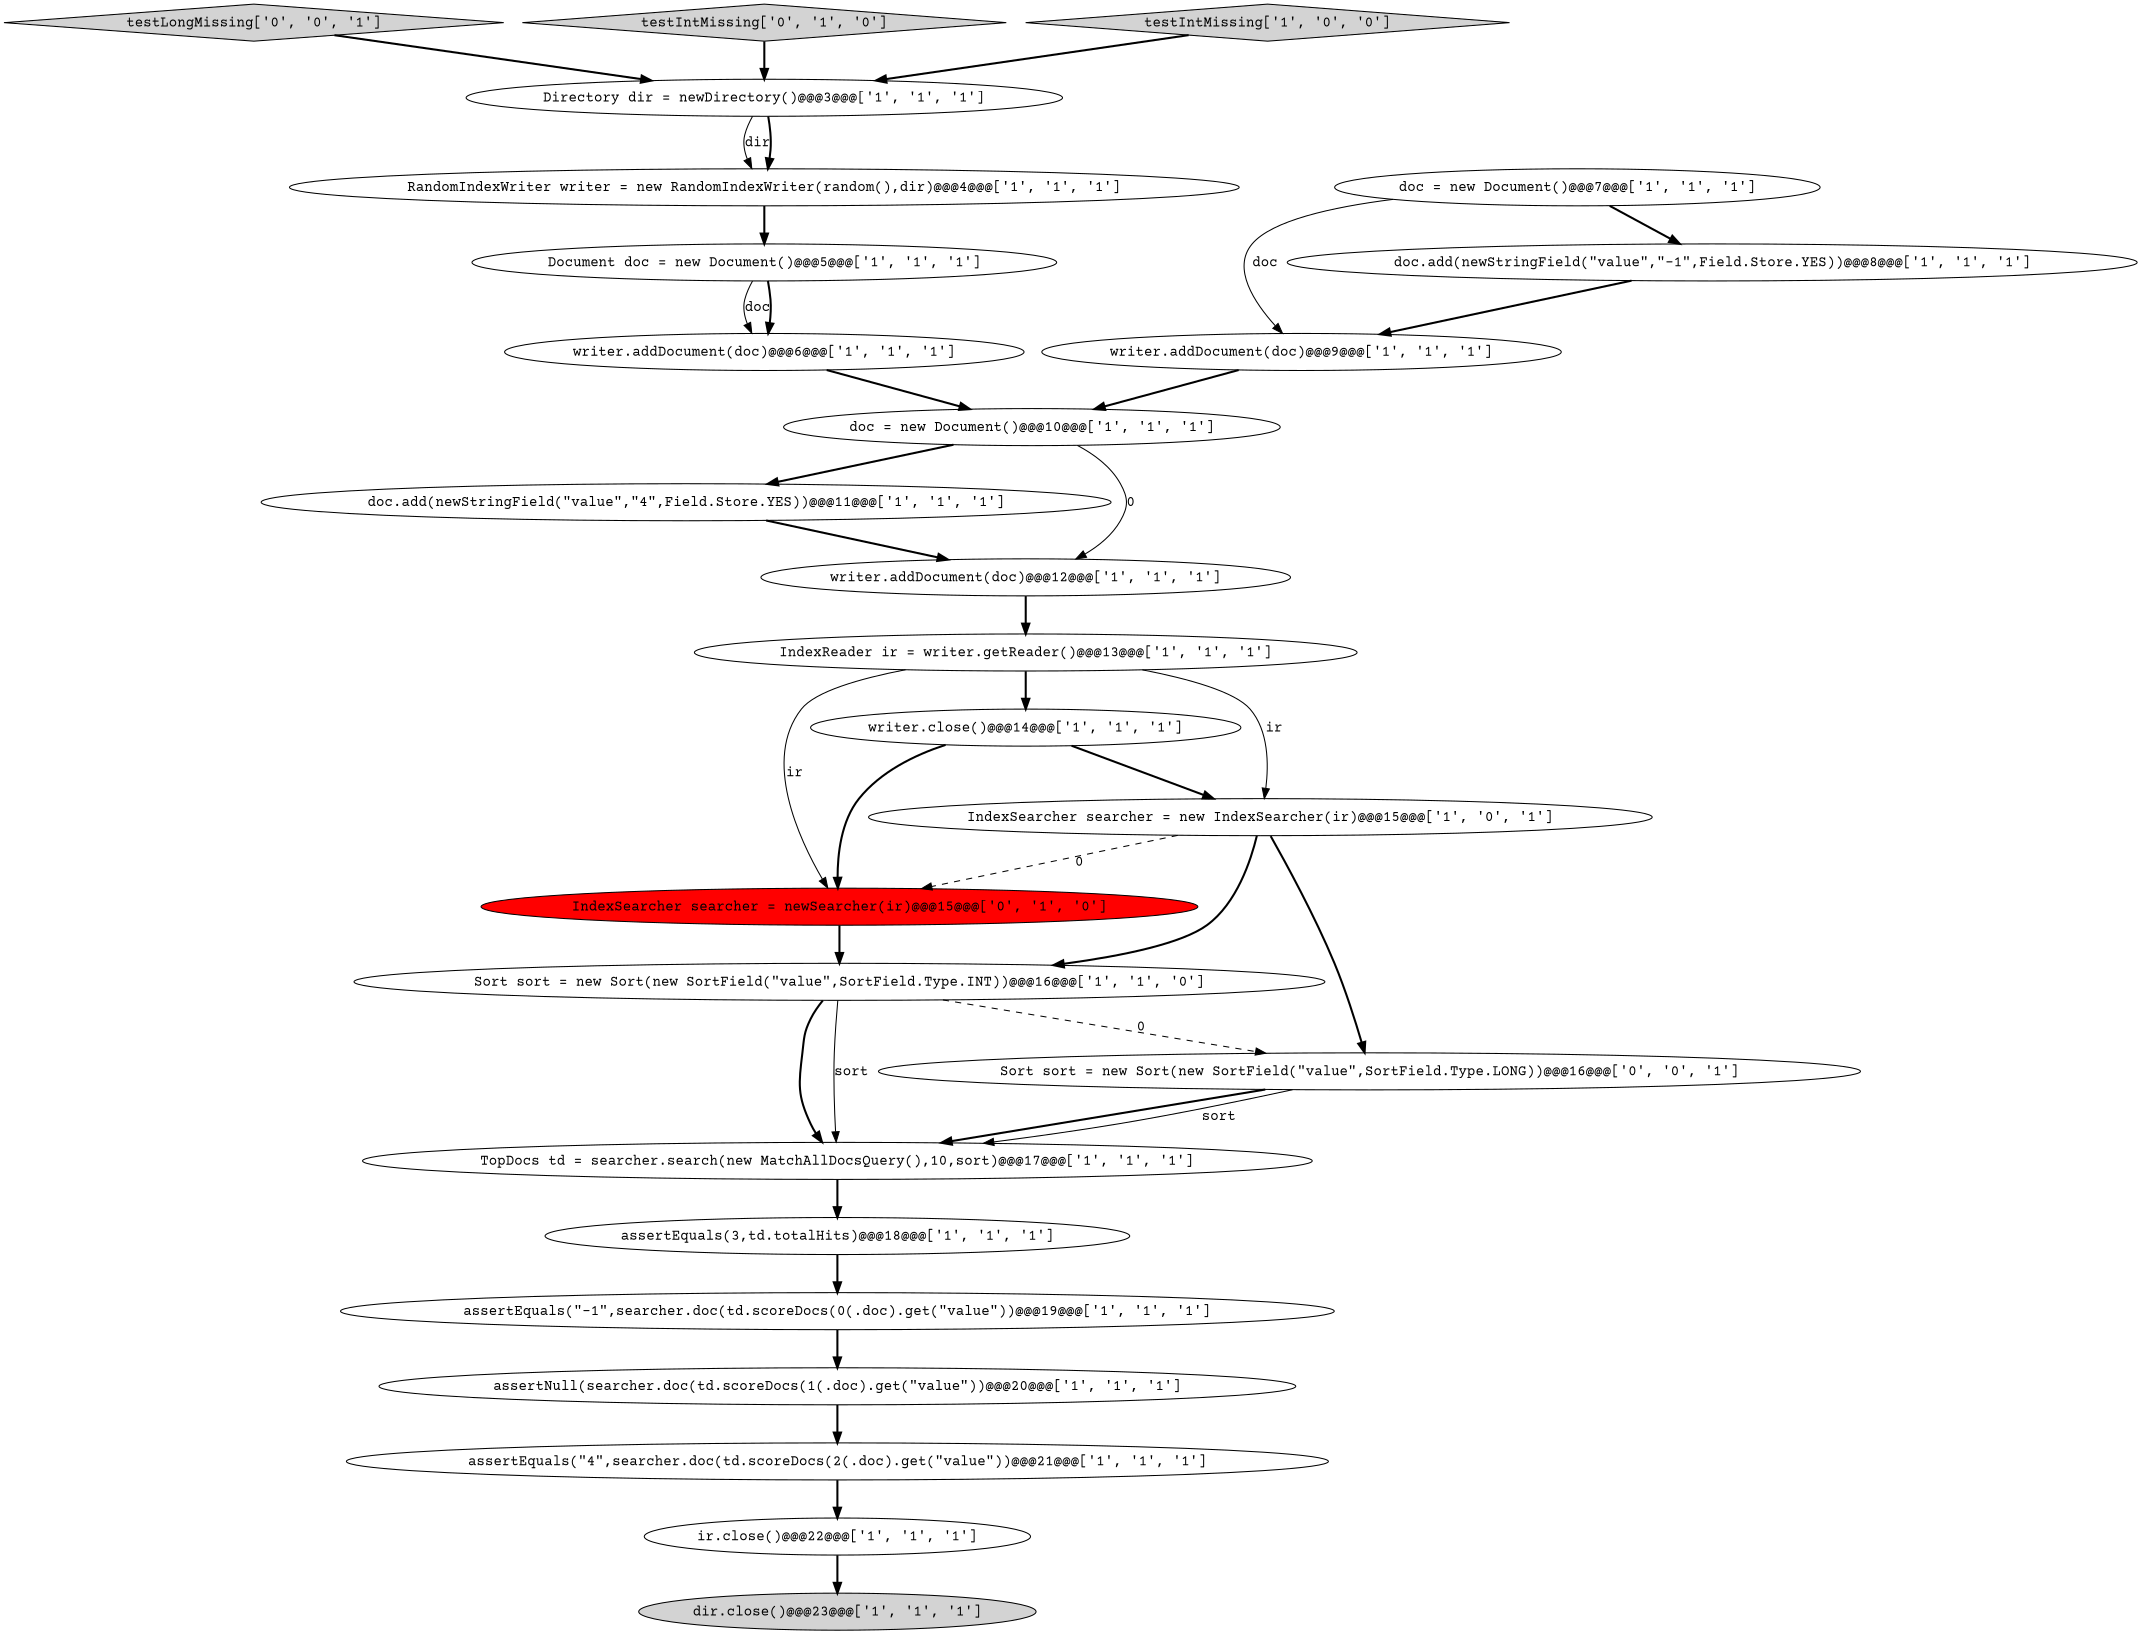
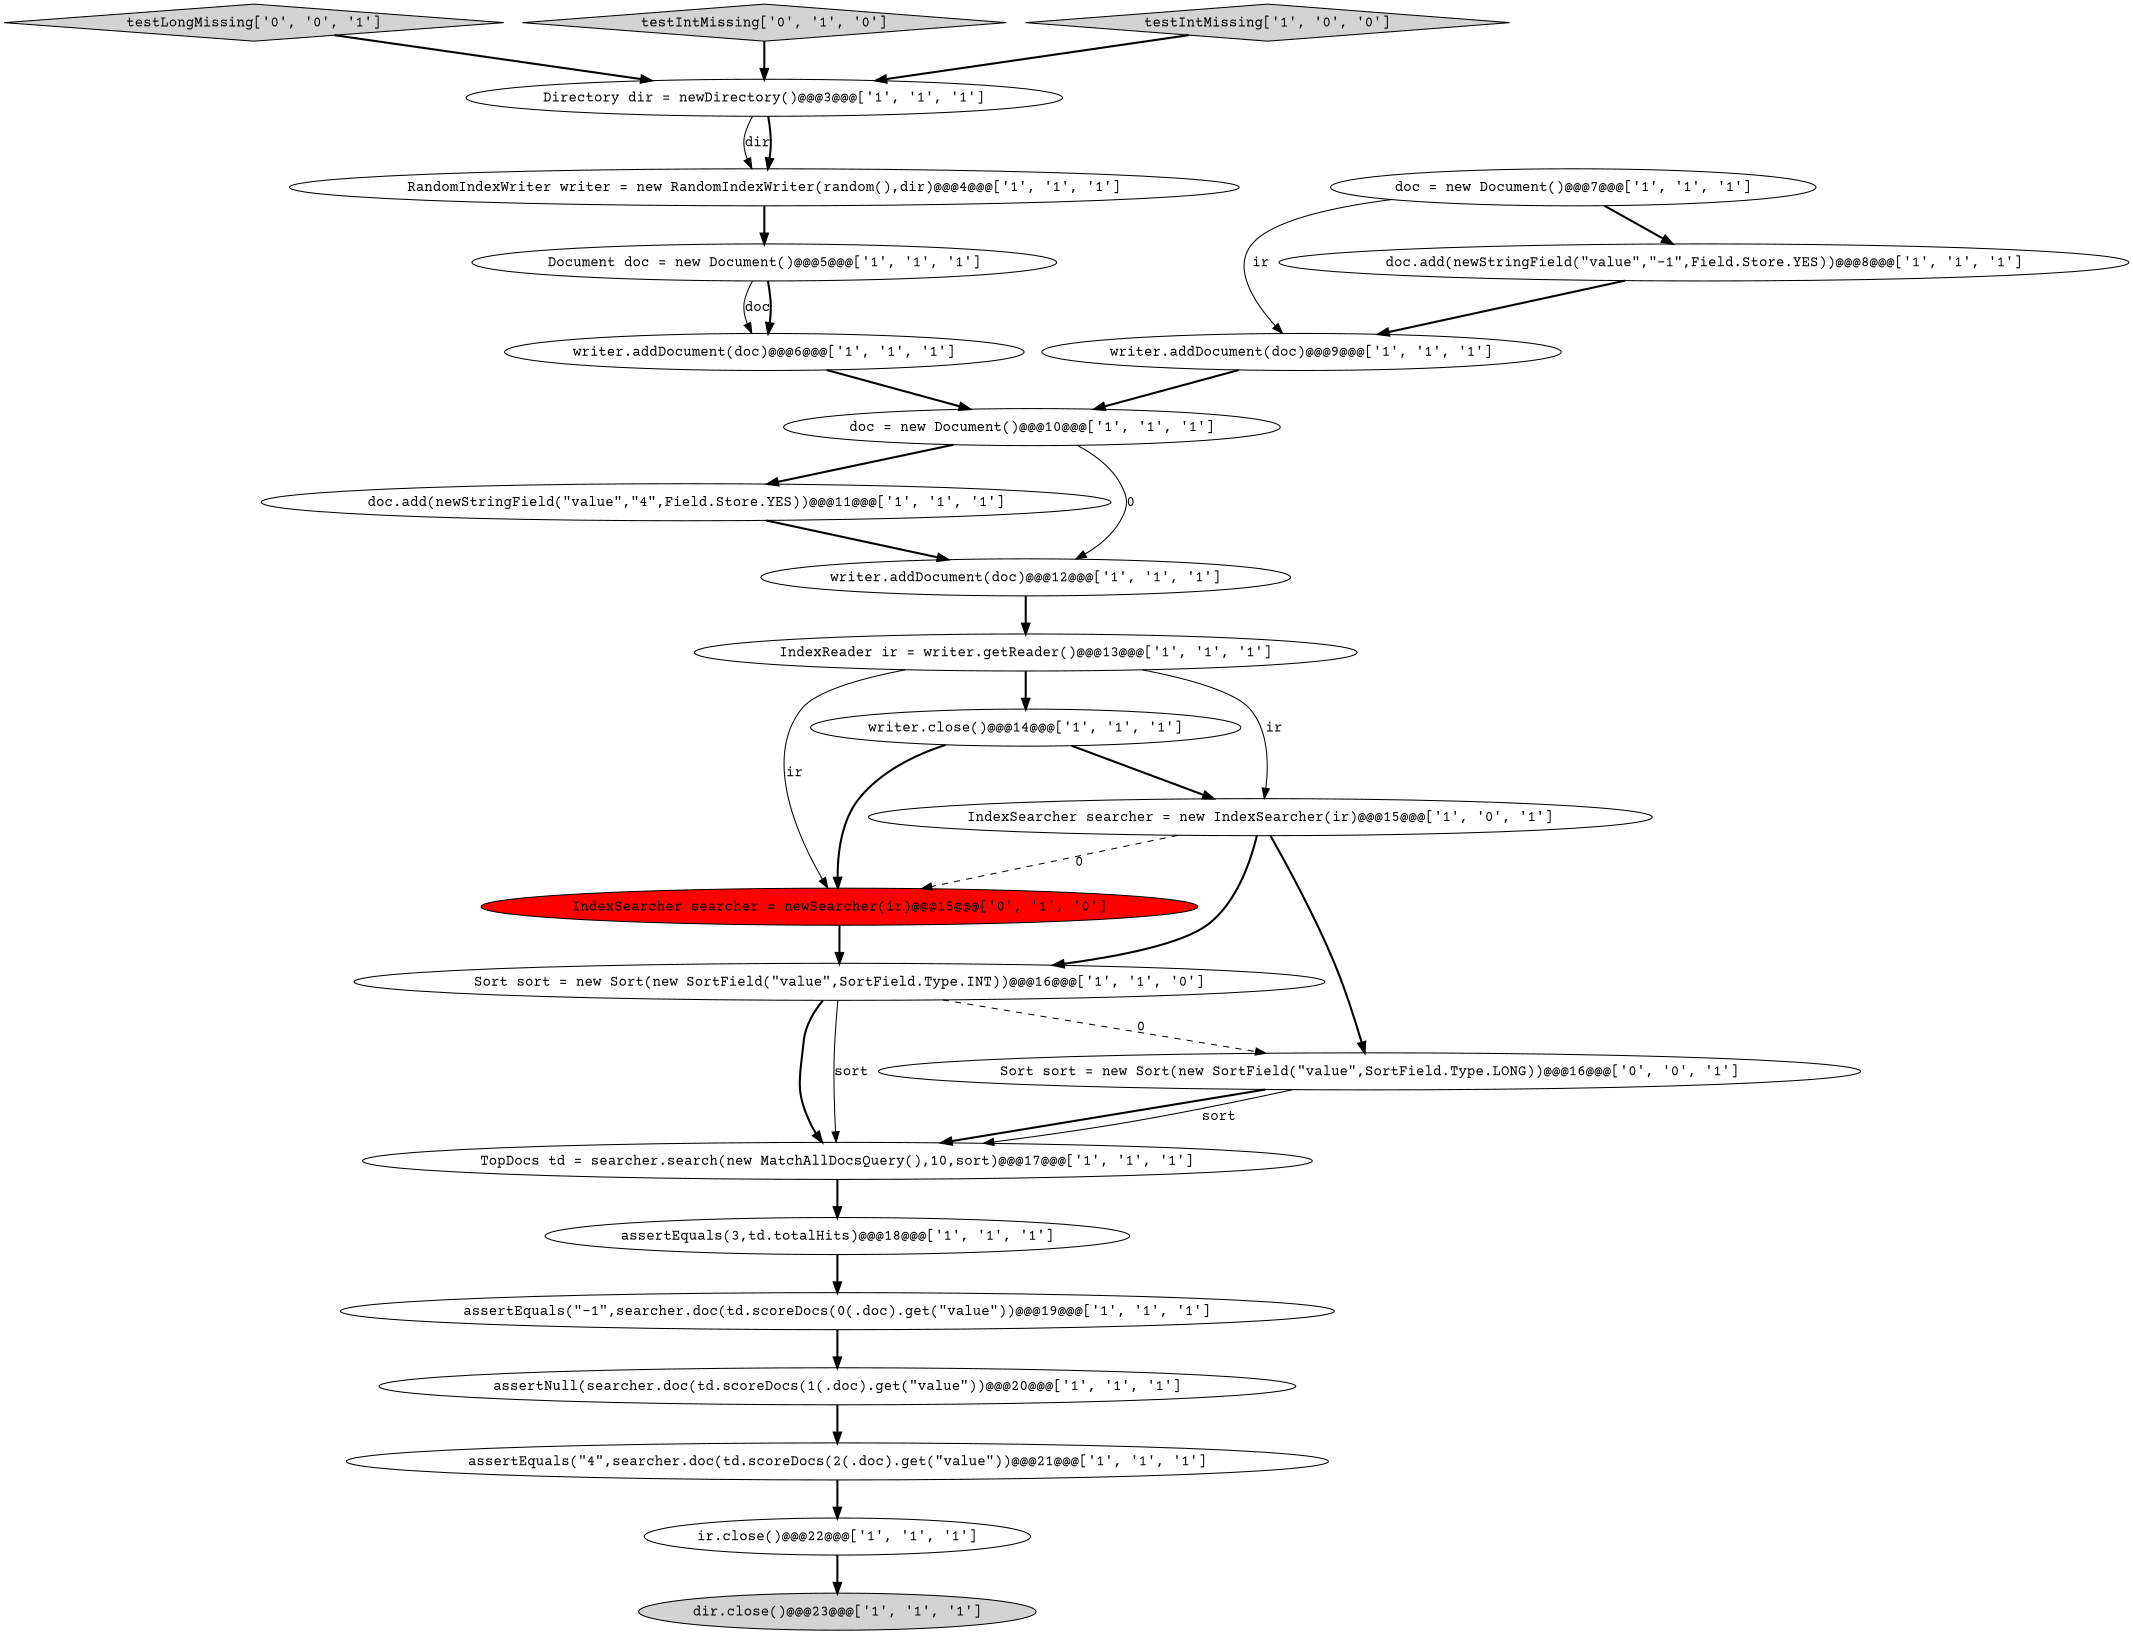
(1265, 262) -> (1261, 262)
